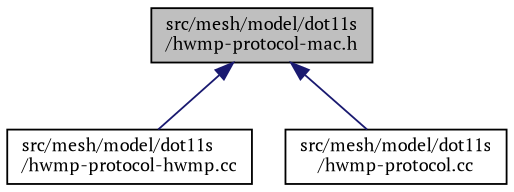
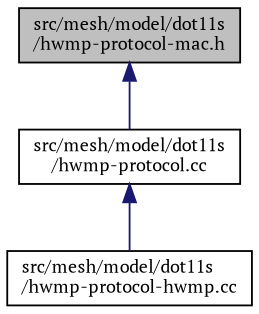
(189, 102) -> (130, 227)
